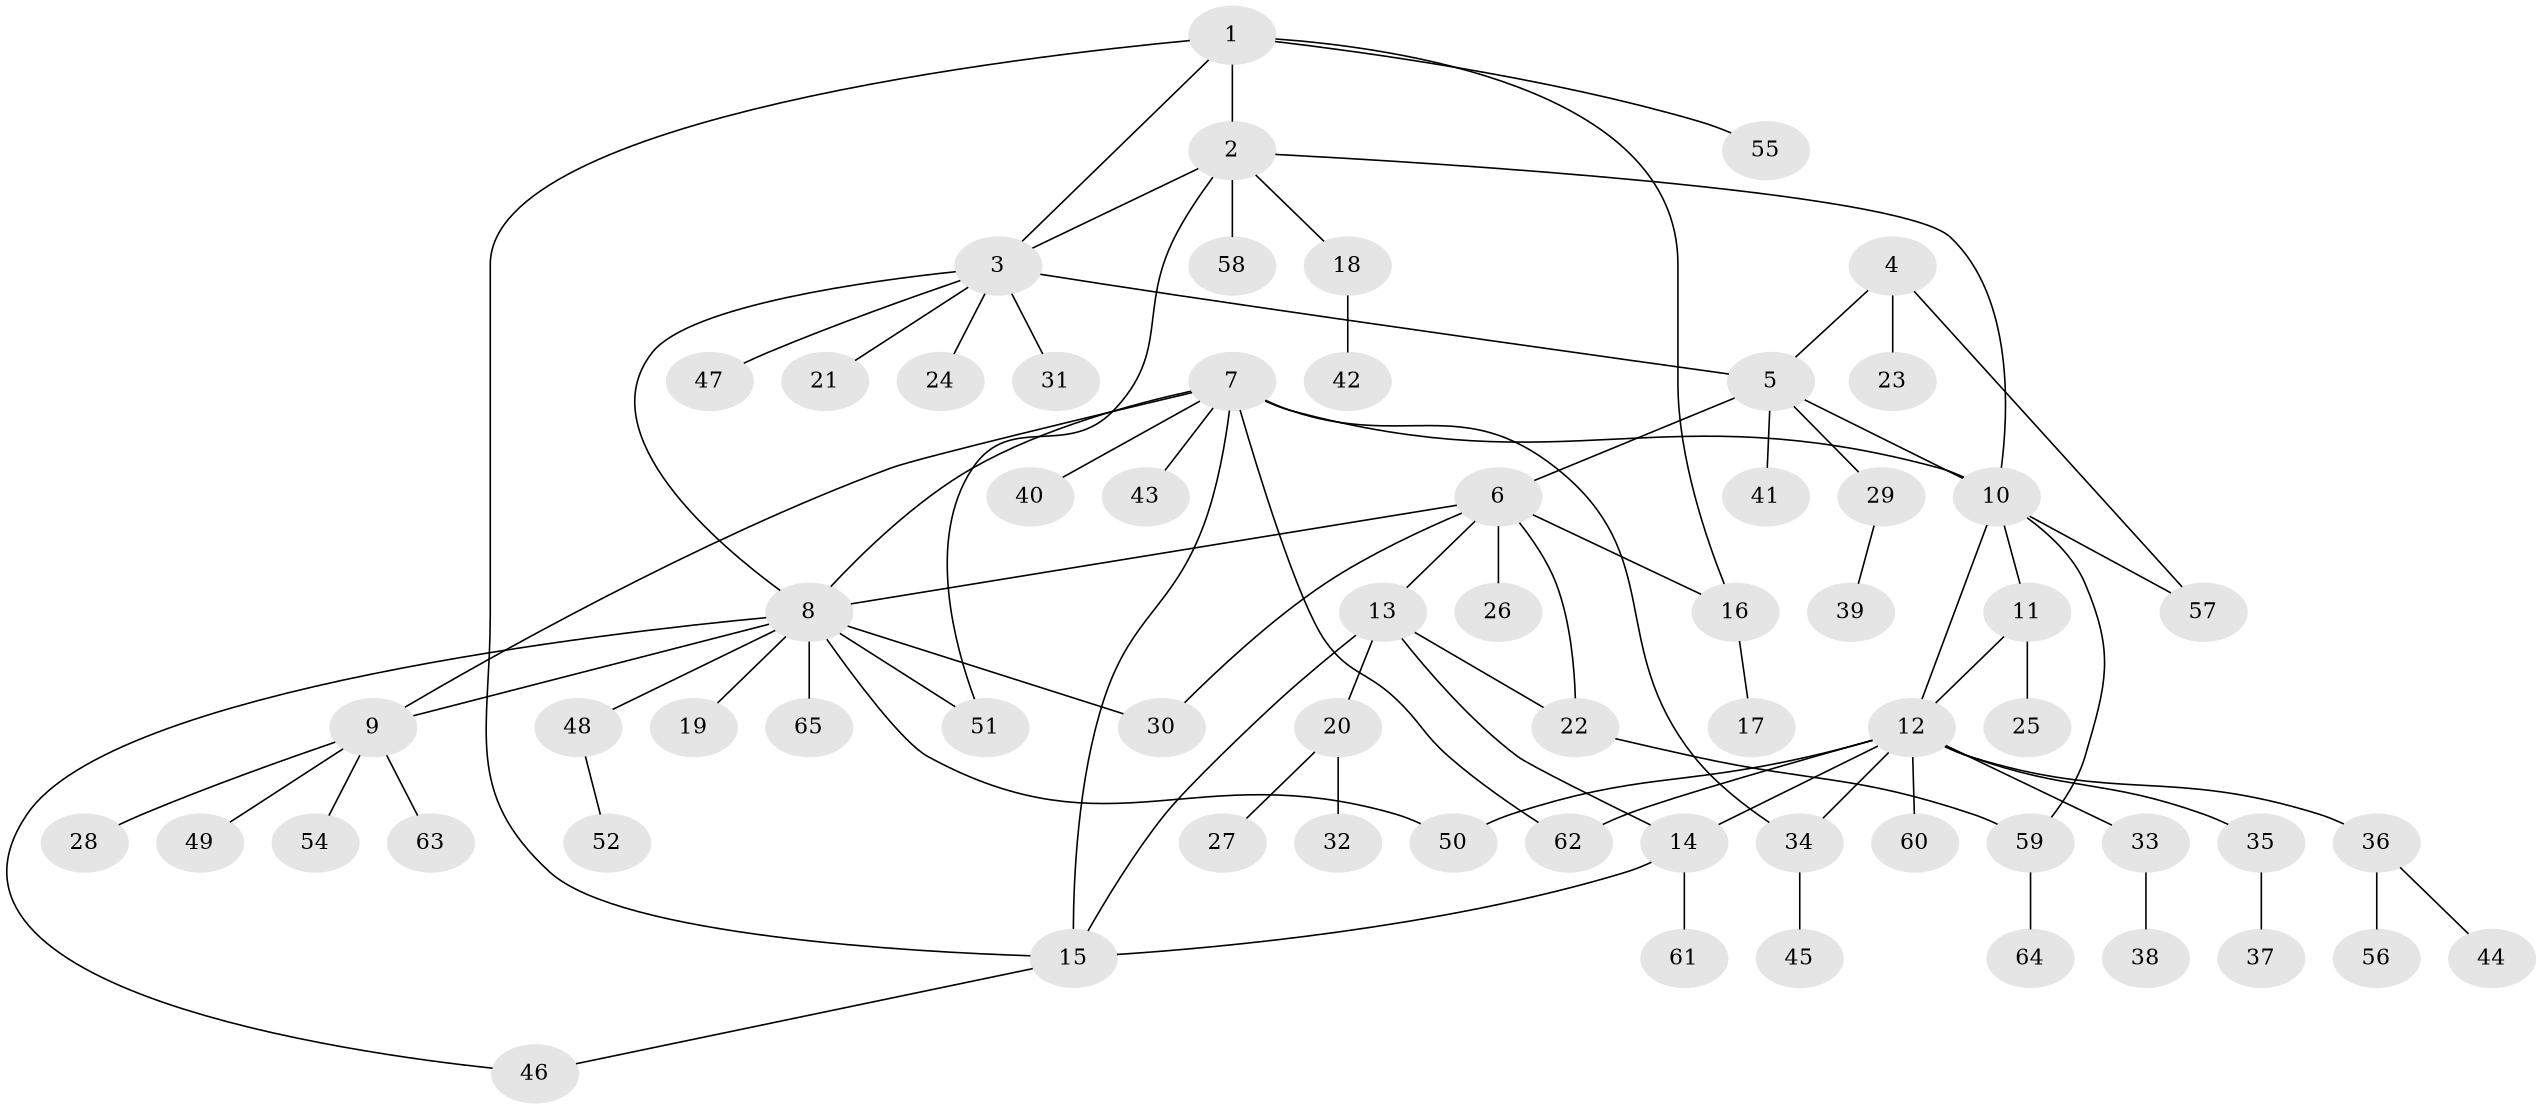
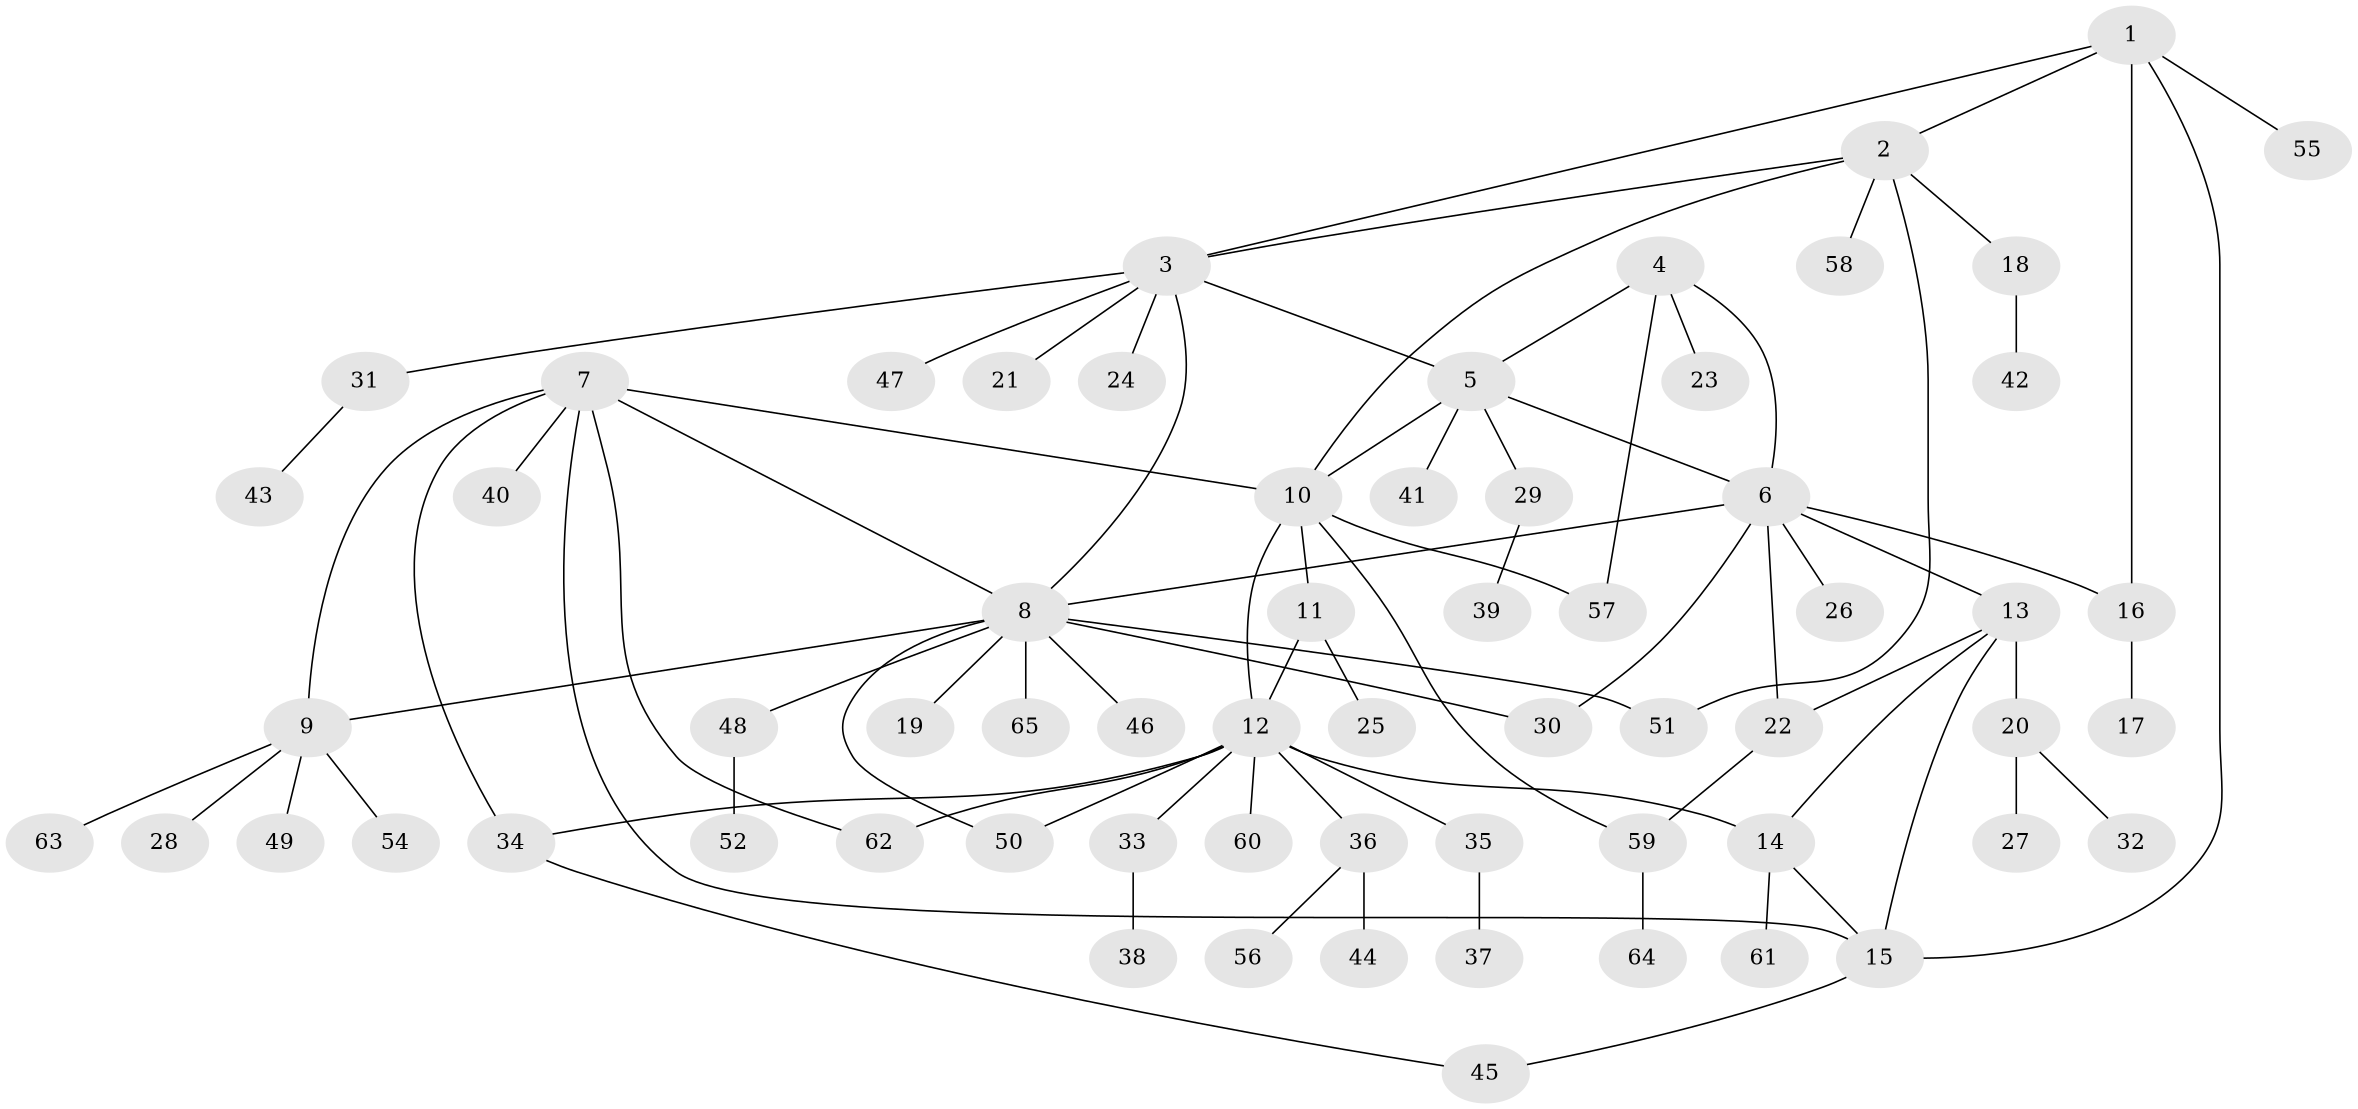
none -> (1767, 362)
(1189, 439) -> (313, 439)
(804, 1016) -> (1689, 1028)
